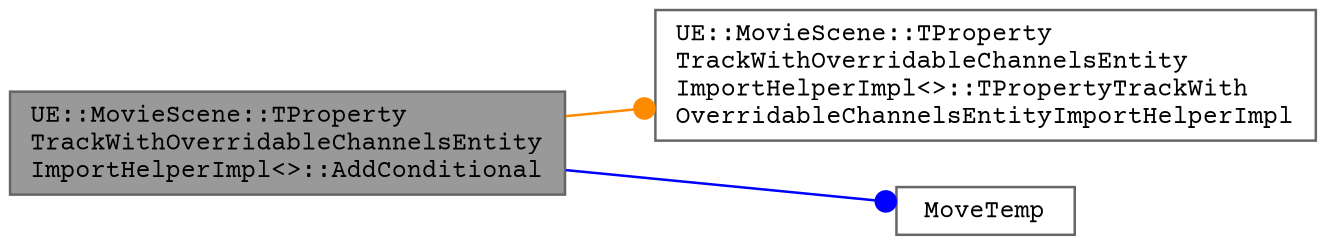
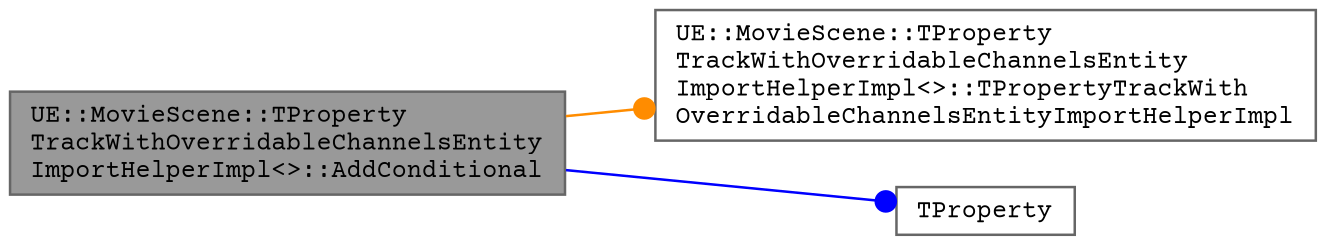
(986, 211) -> (986, 211)
